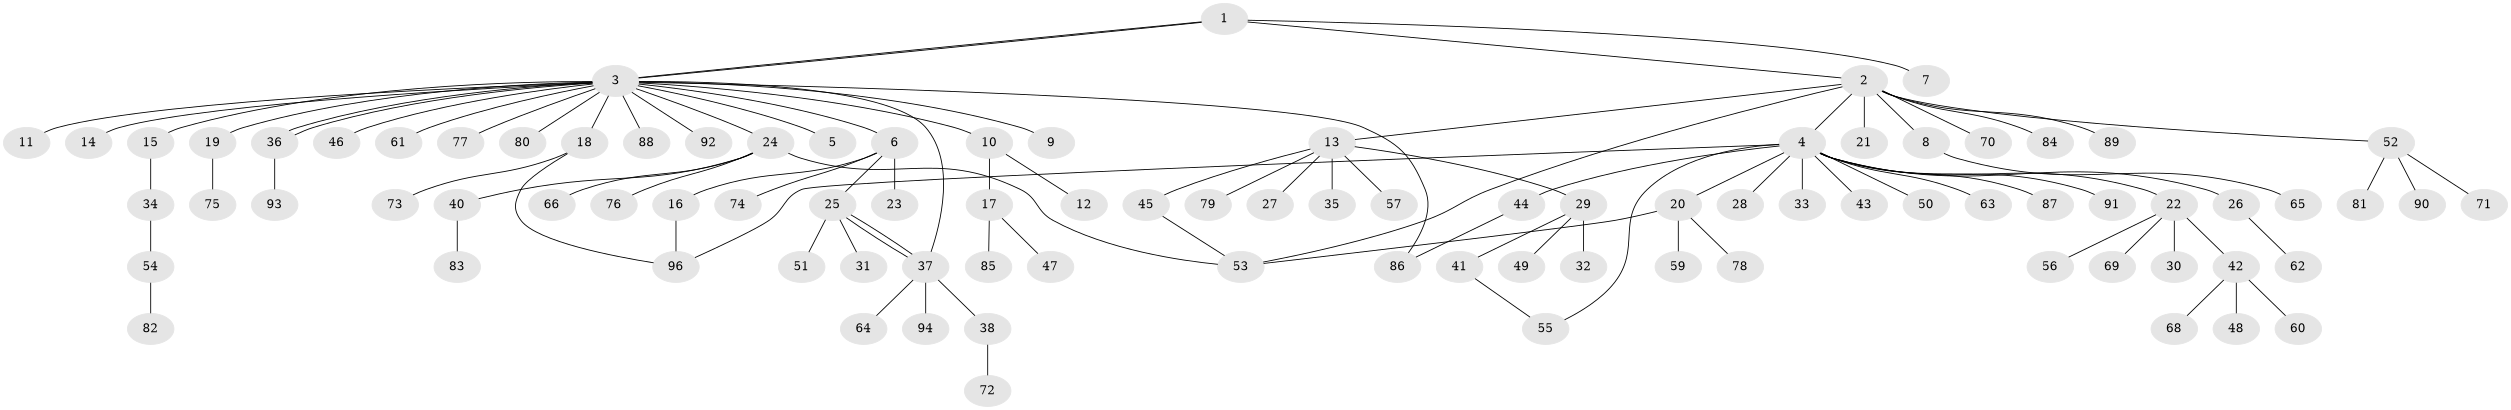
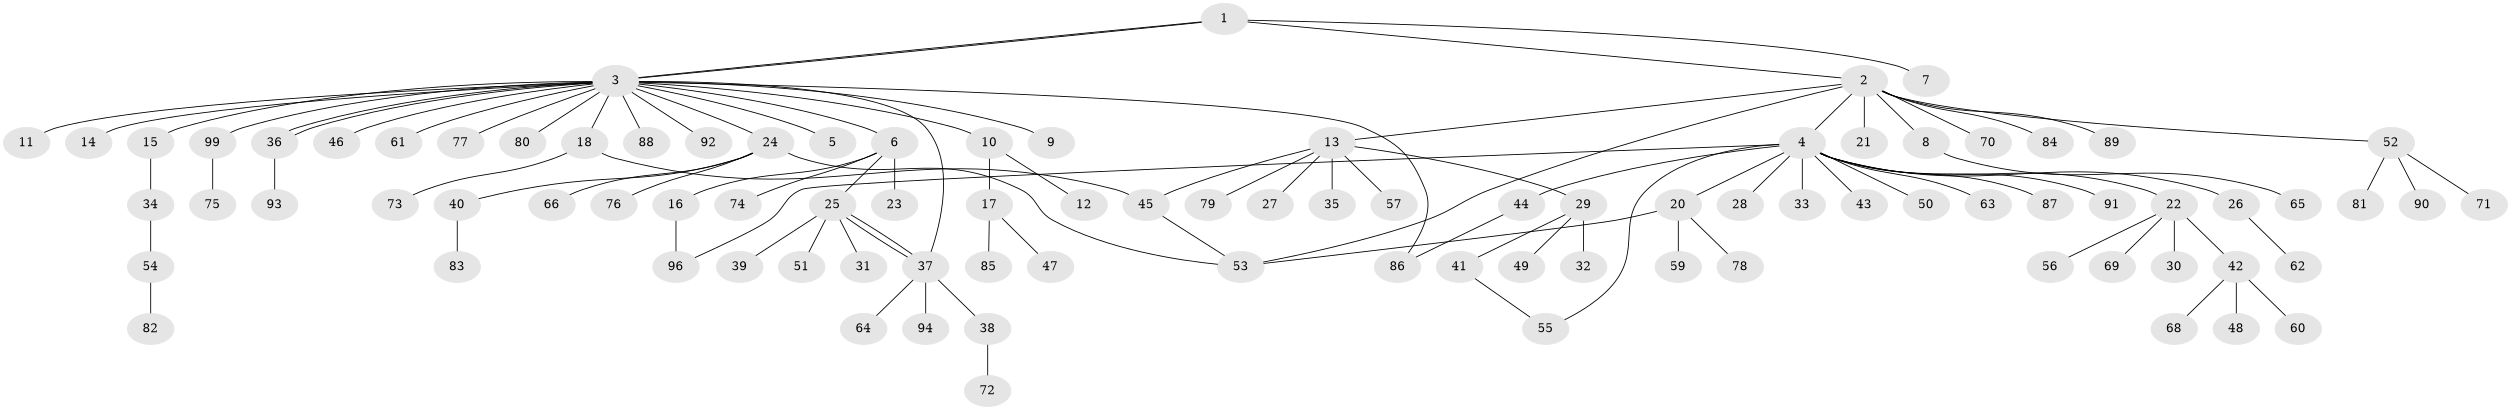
(213, 143) -> (213, 143)
(541, 234) -> (852, 175)
none -> (740, 267)
